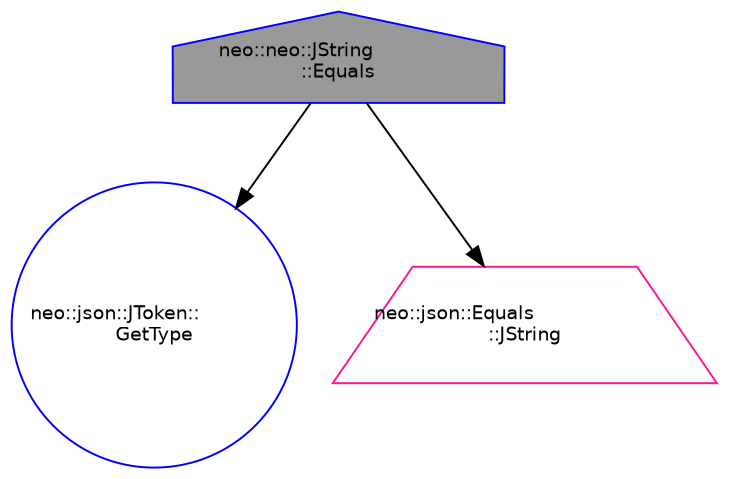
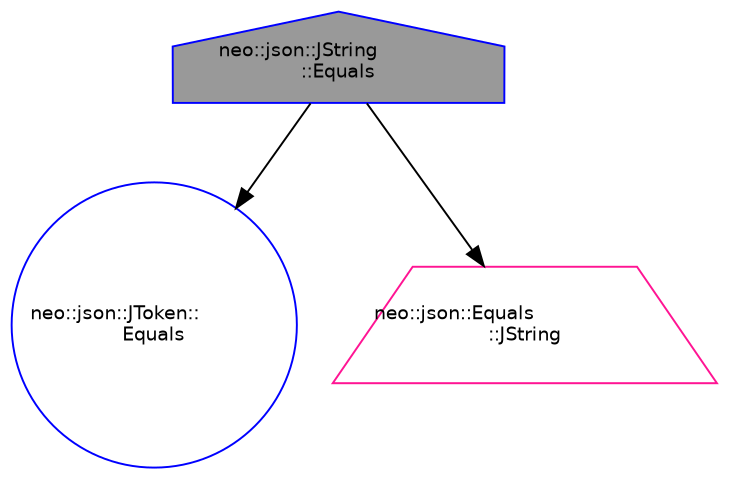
(339, 62) -> (339, 62)
(154, 325) -> (154, 325)
